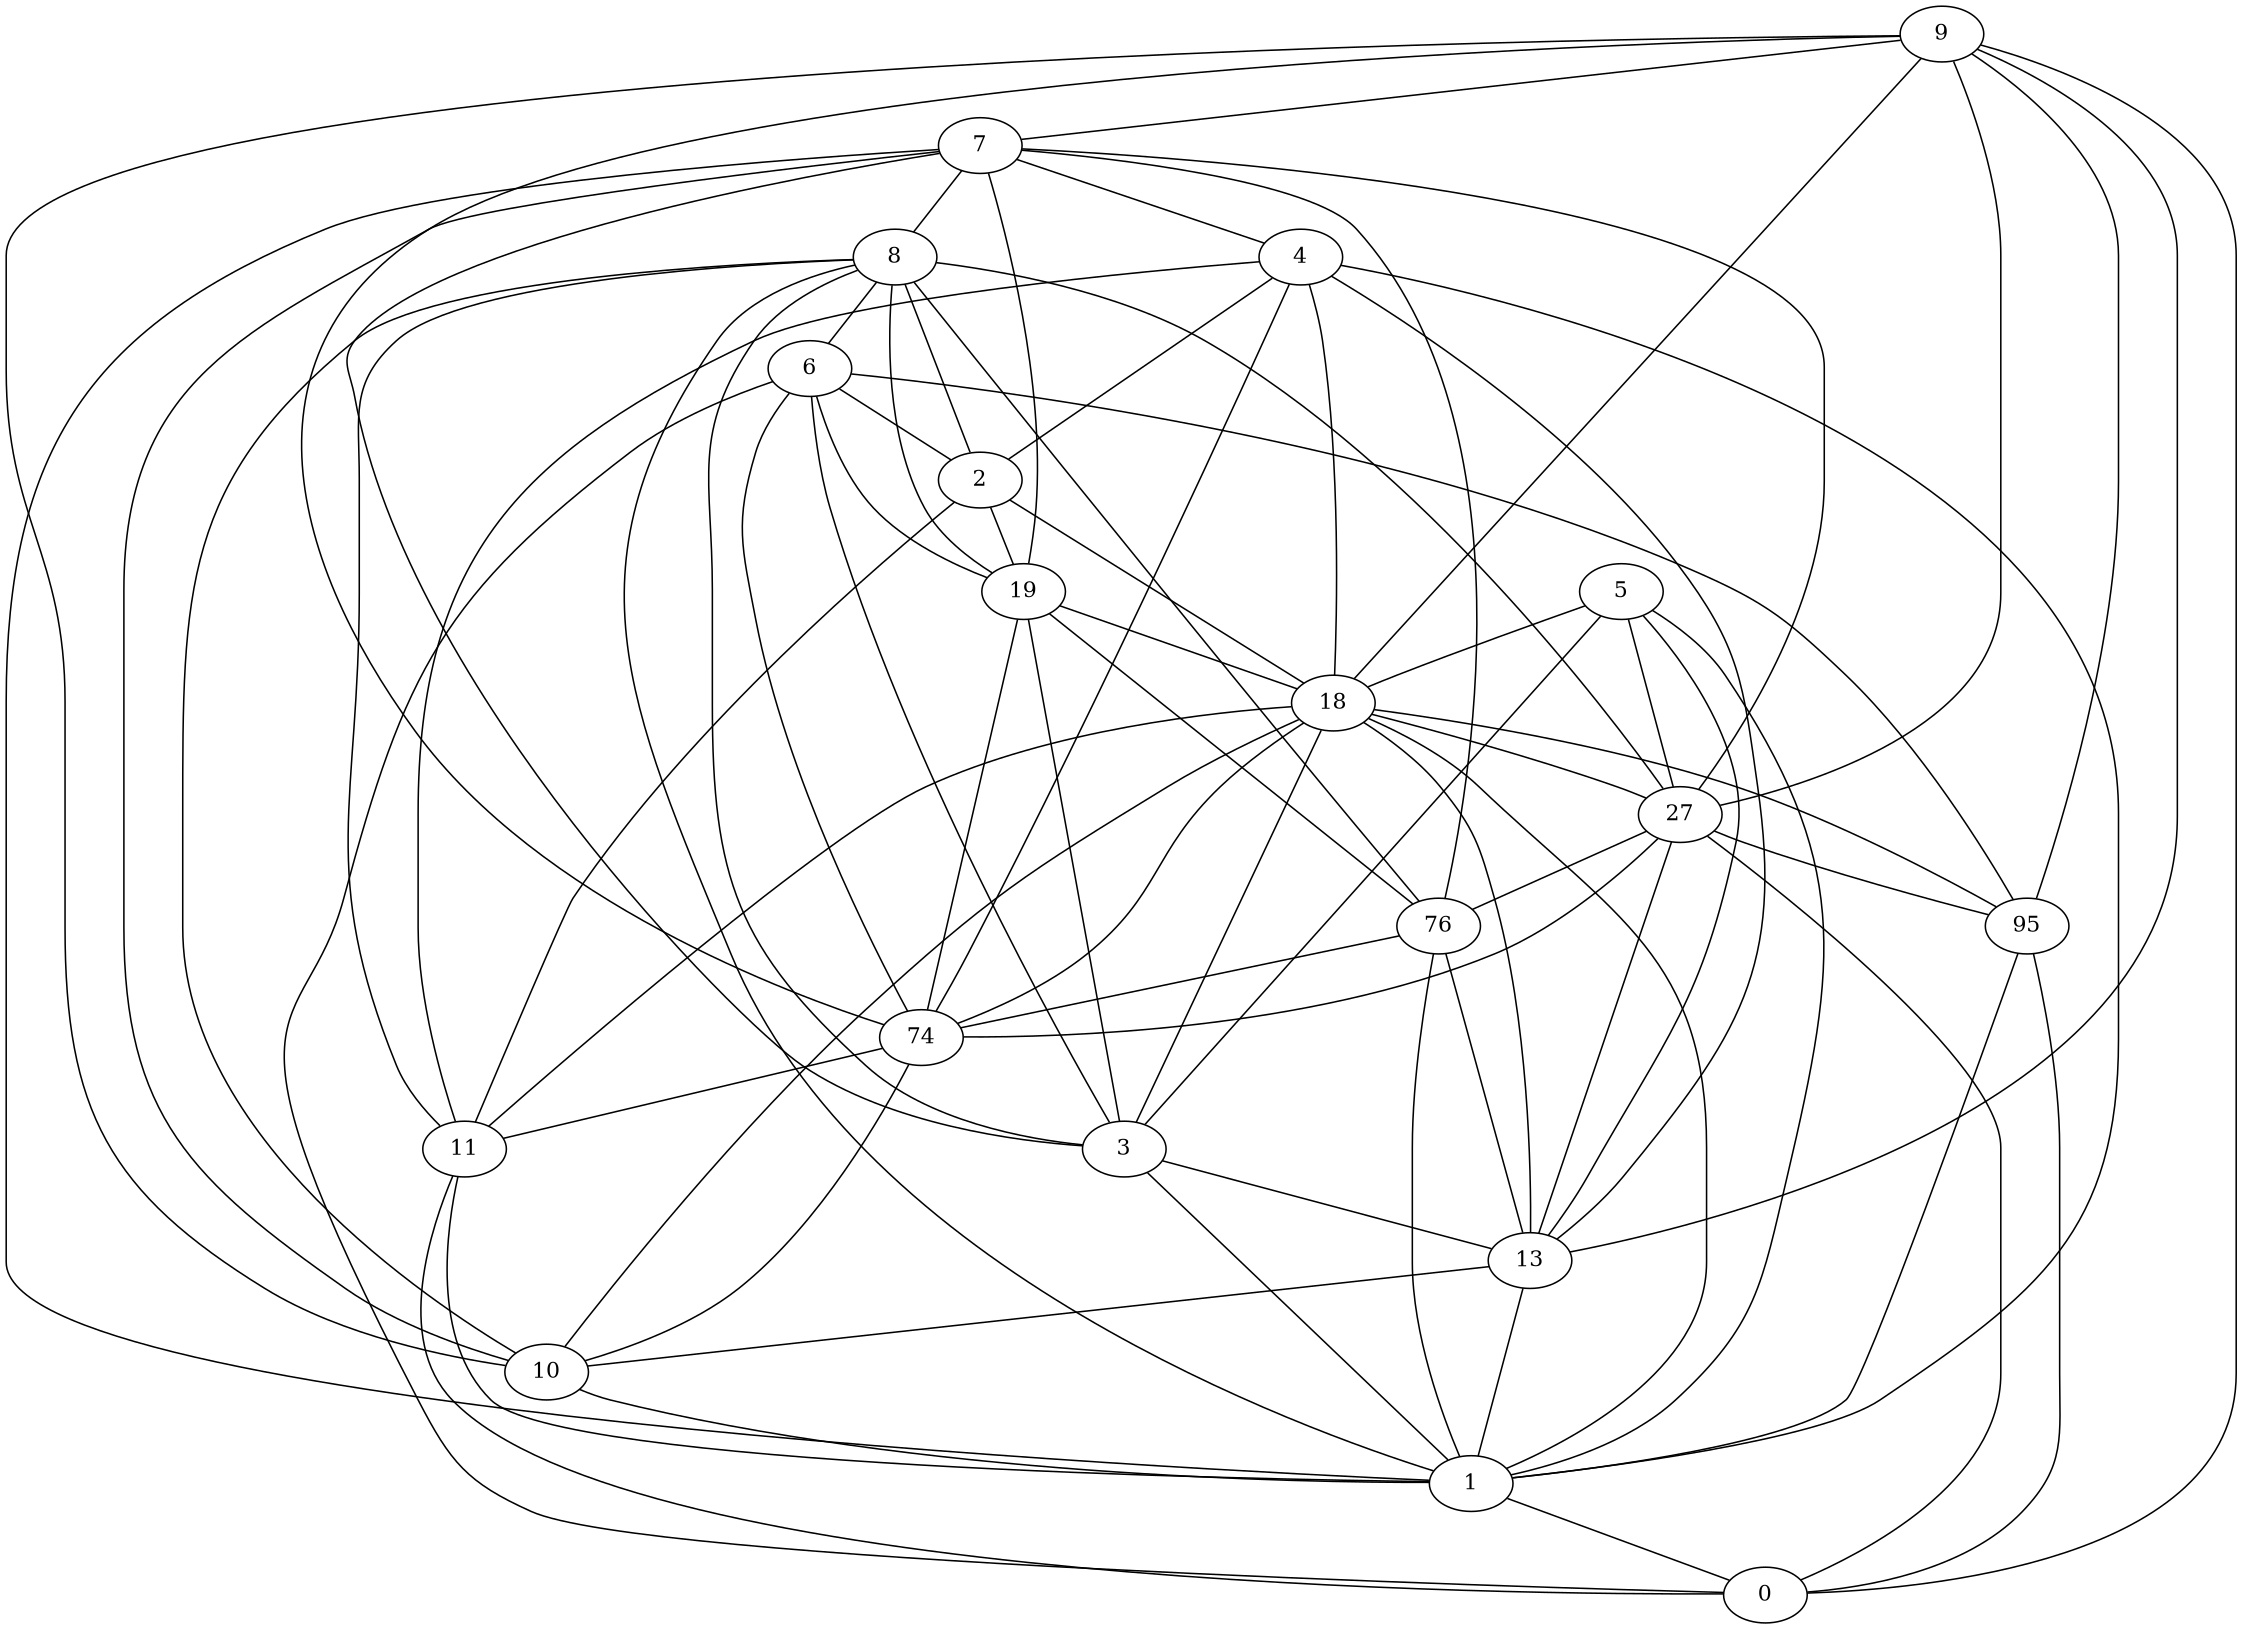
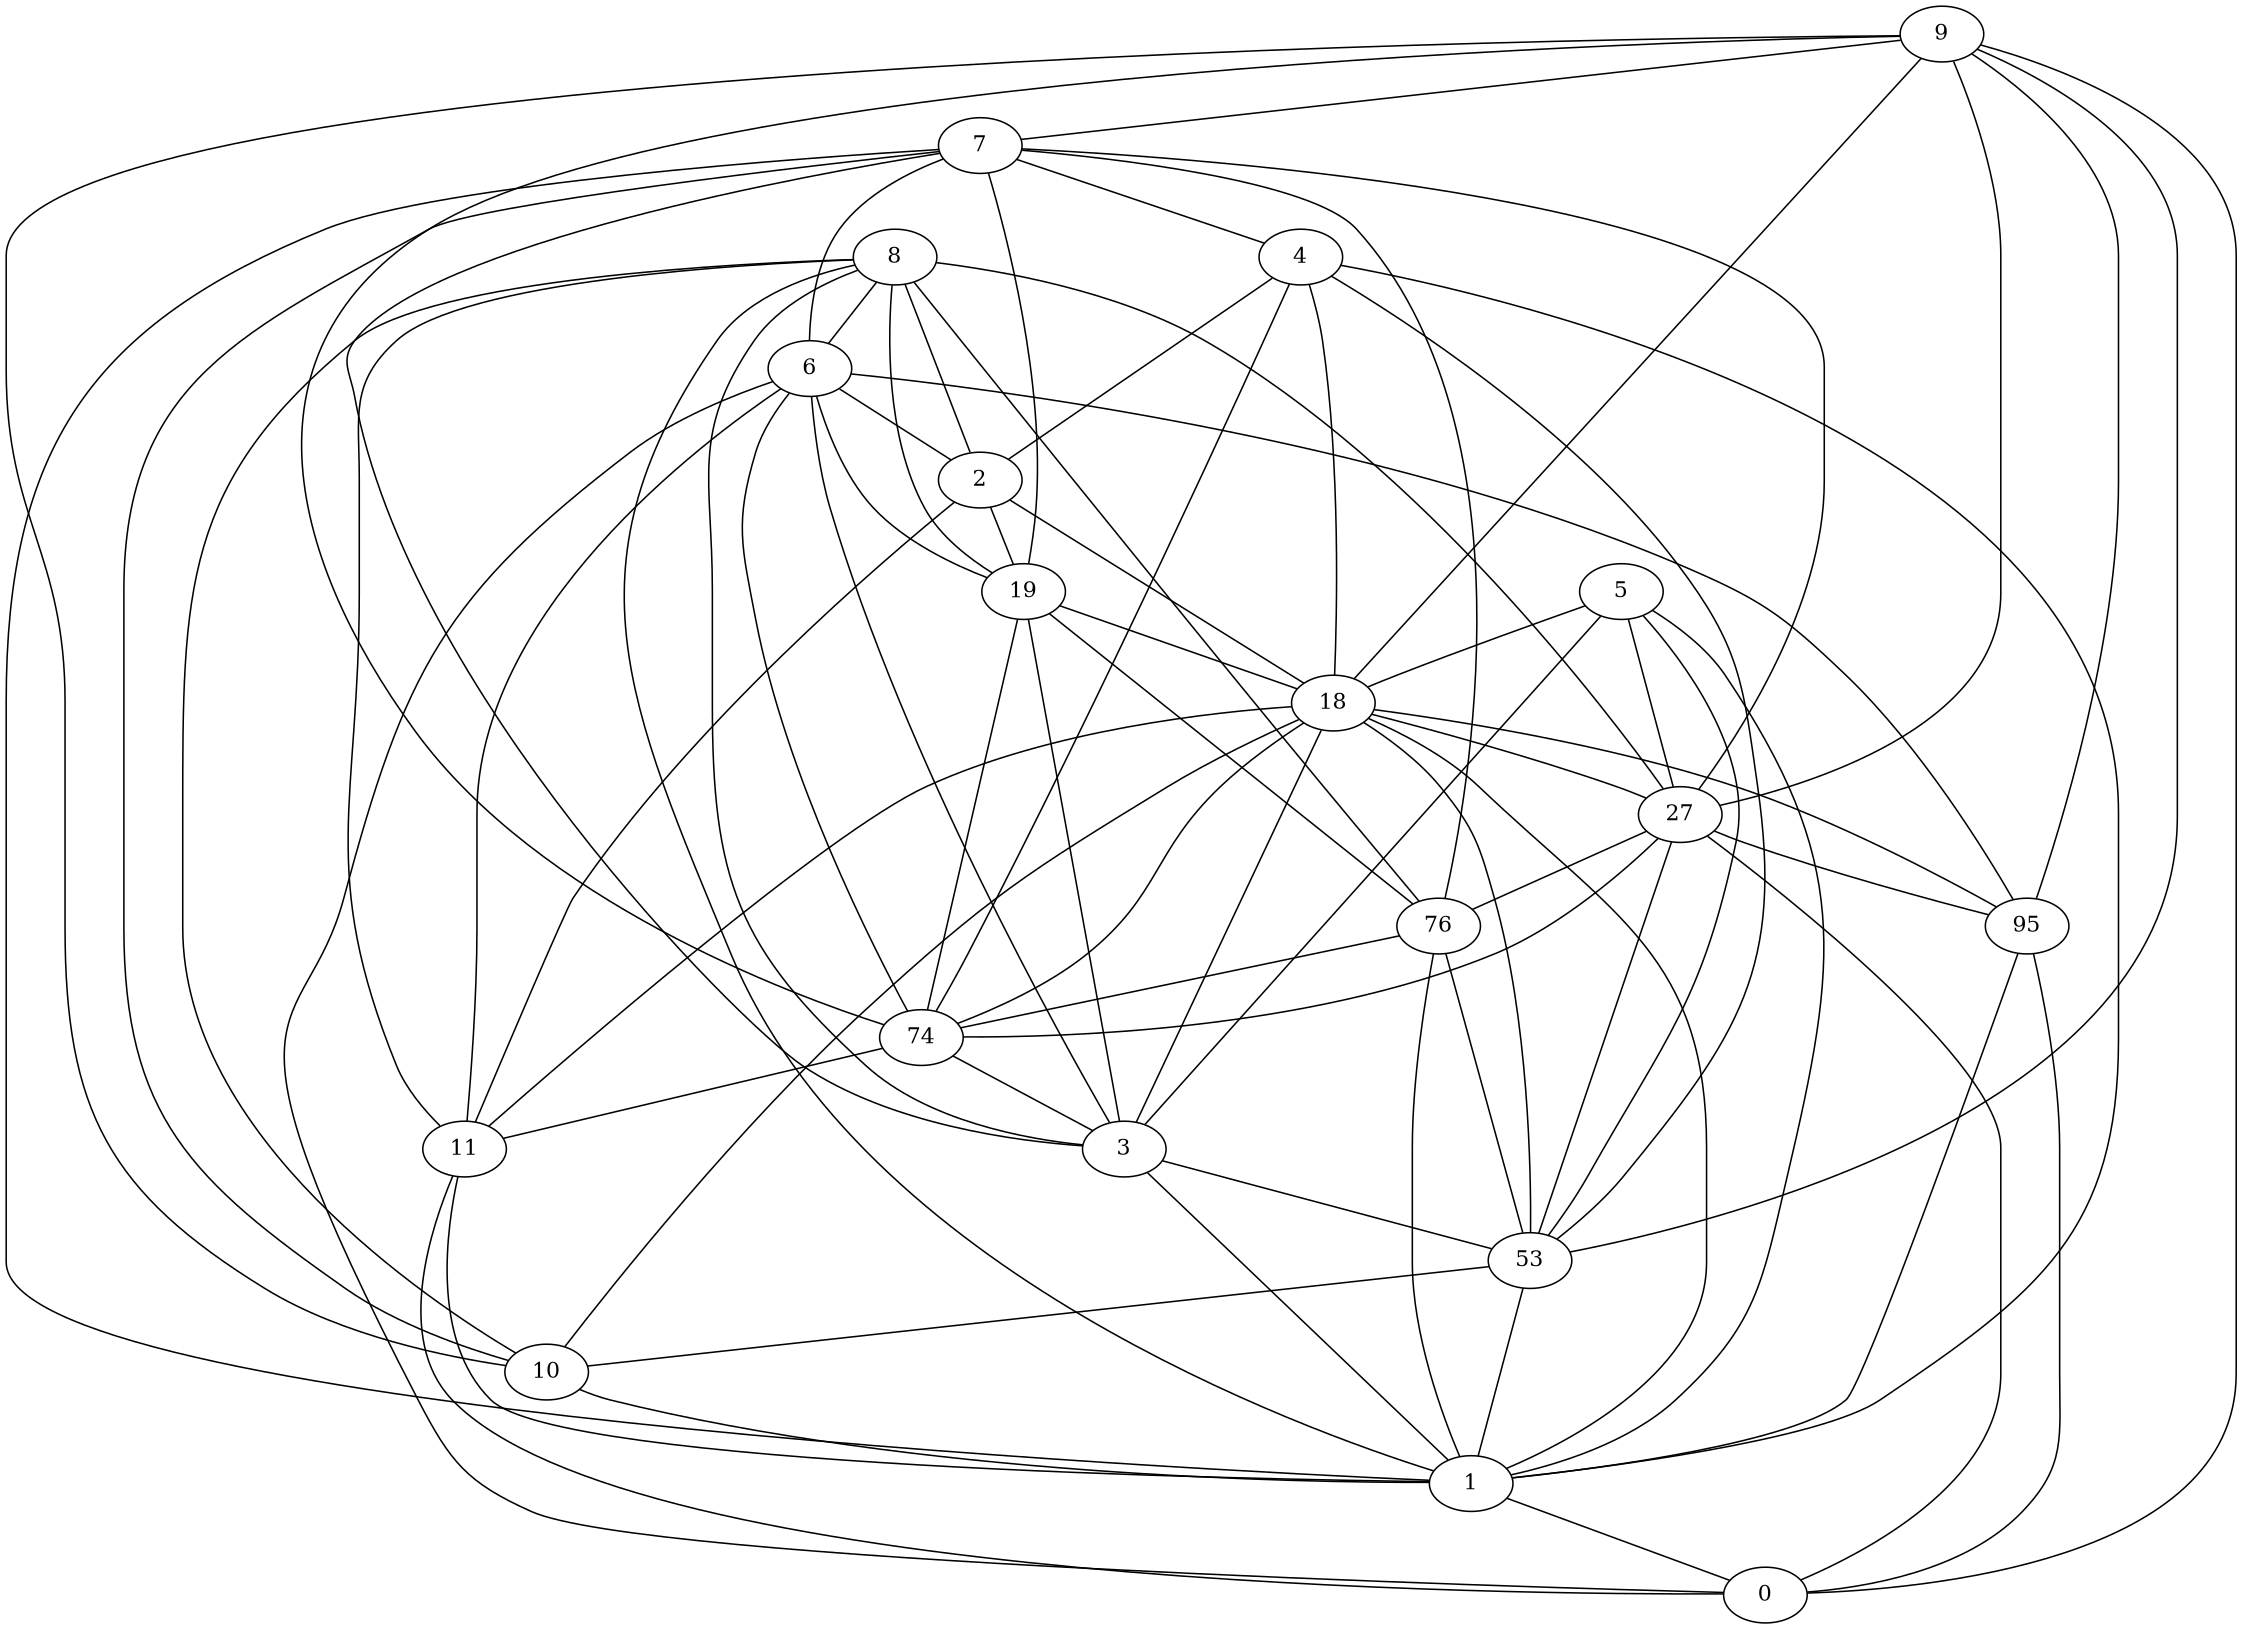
(938, 201) -> (843, 225)
(573, 449) -> (501, 700)
(780, 1250) -> (1023, 1093)
(1530, 1261) -> (1530, 1261)
